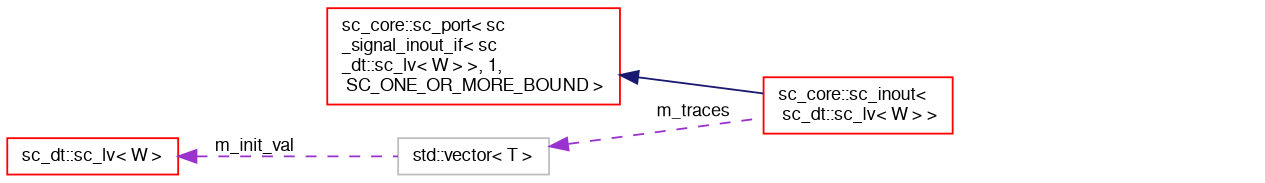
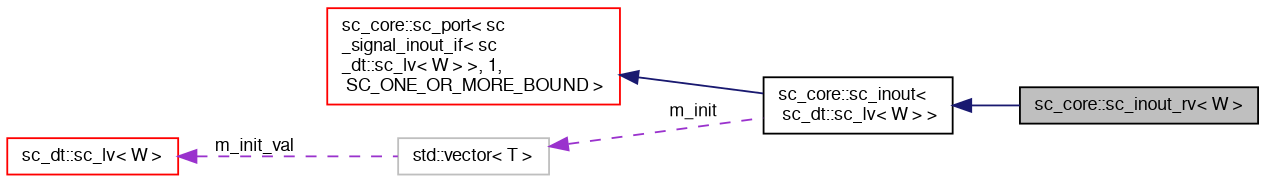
(858, 105) -> (858, 105)
none -> (1139, 105)
(692, 112) -> (692, 112)
